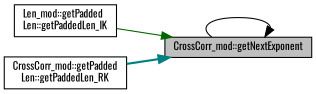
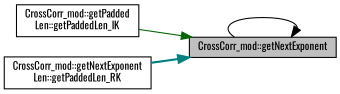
(65, 21) -> (78, 21)
(65, 73) -> (78, 73)
